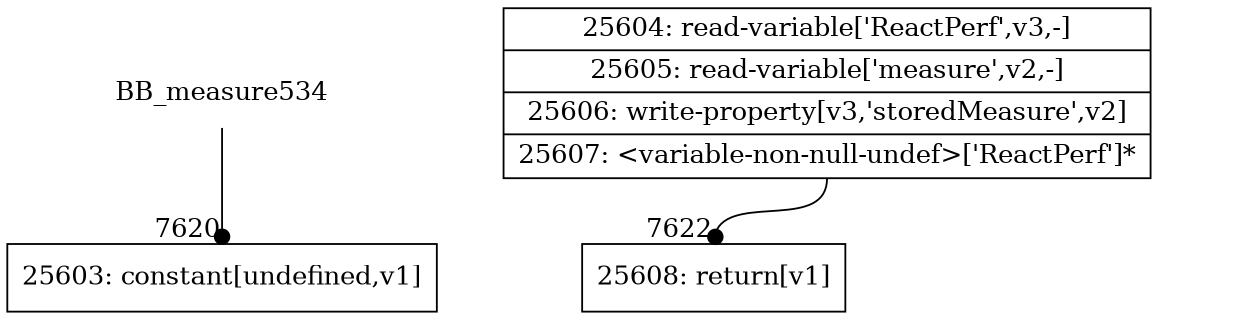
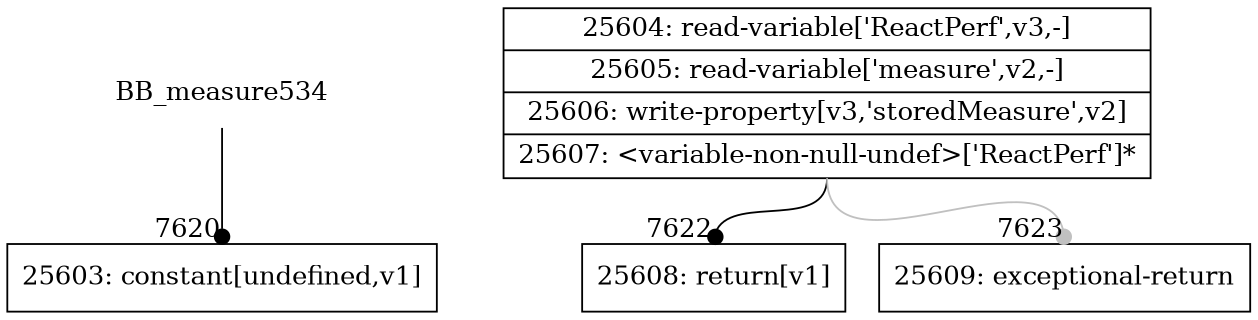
none -> (1065, 278)
